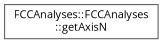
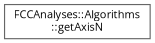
(81, 22) -> (77, 22)
